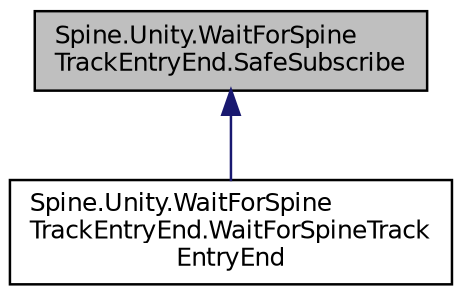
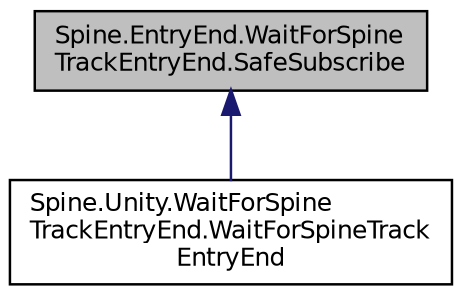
(231, 51) -> (231, 51)
